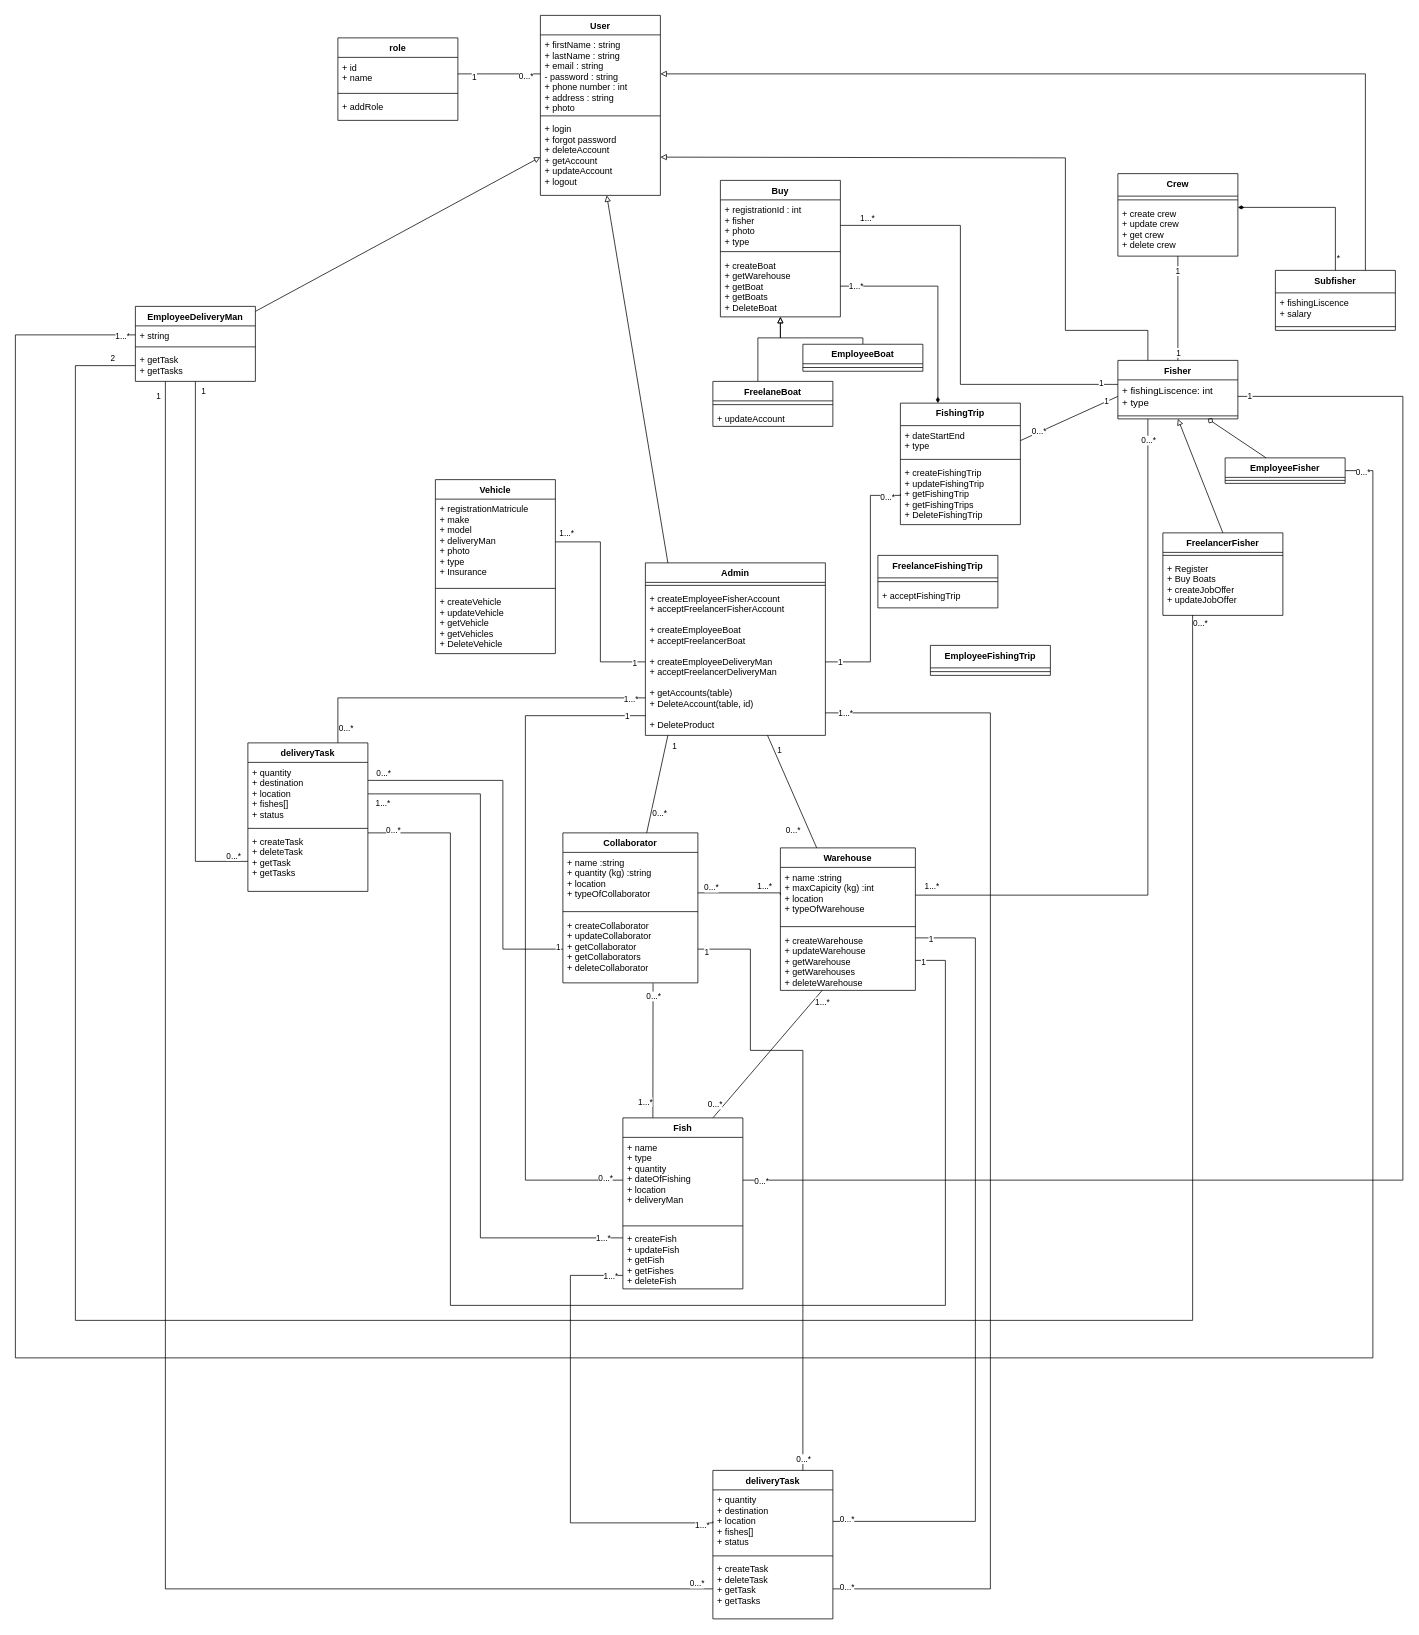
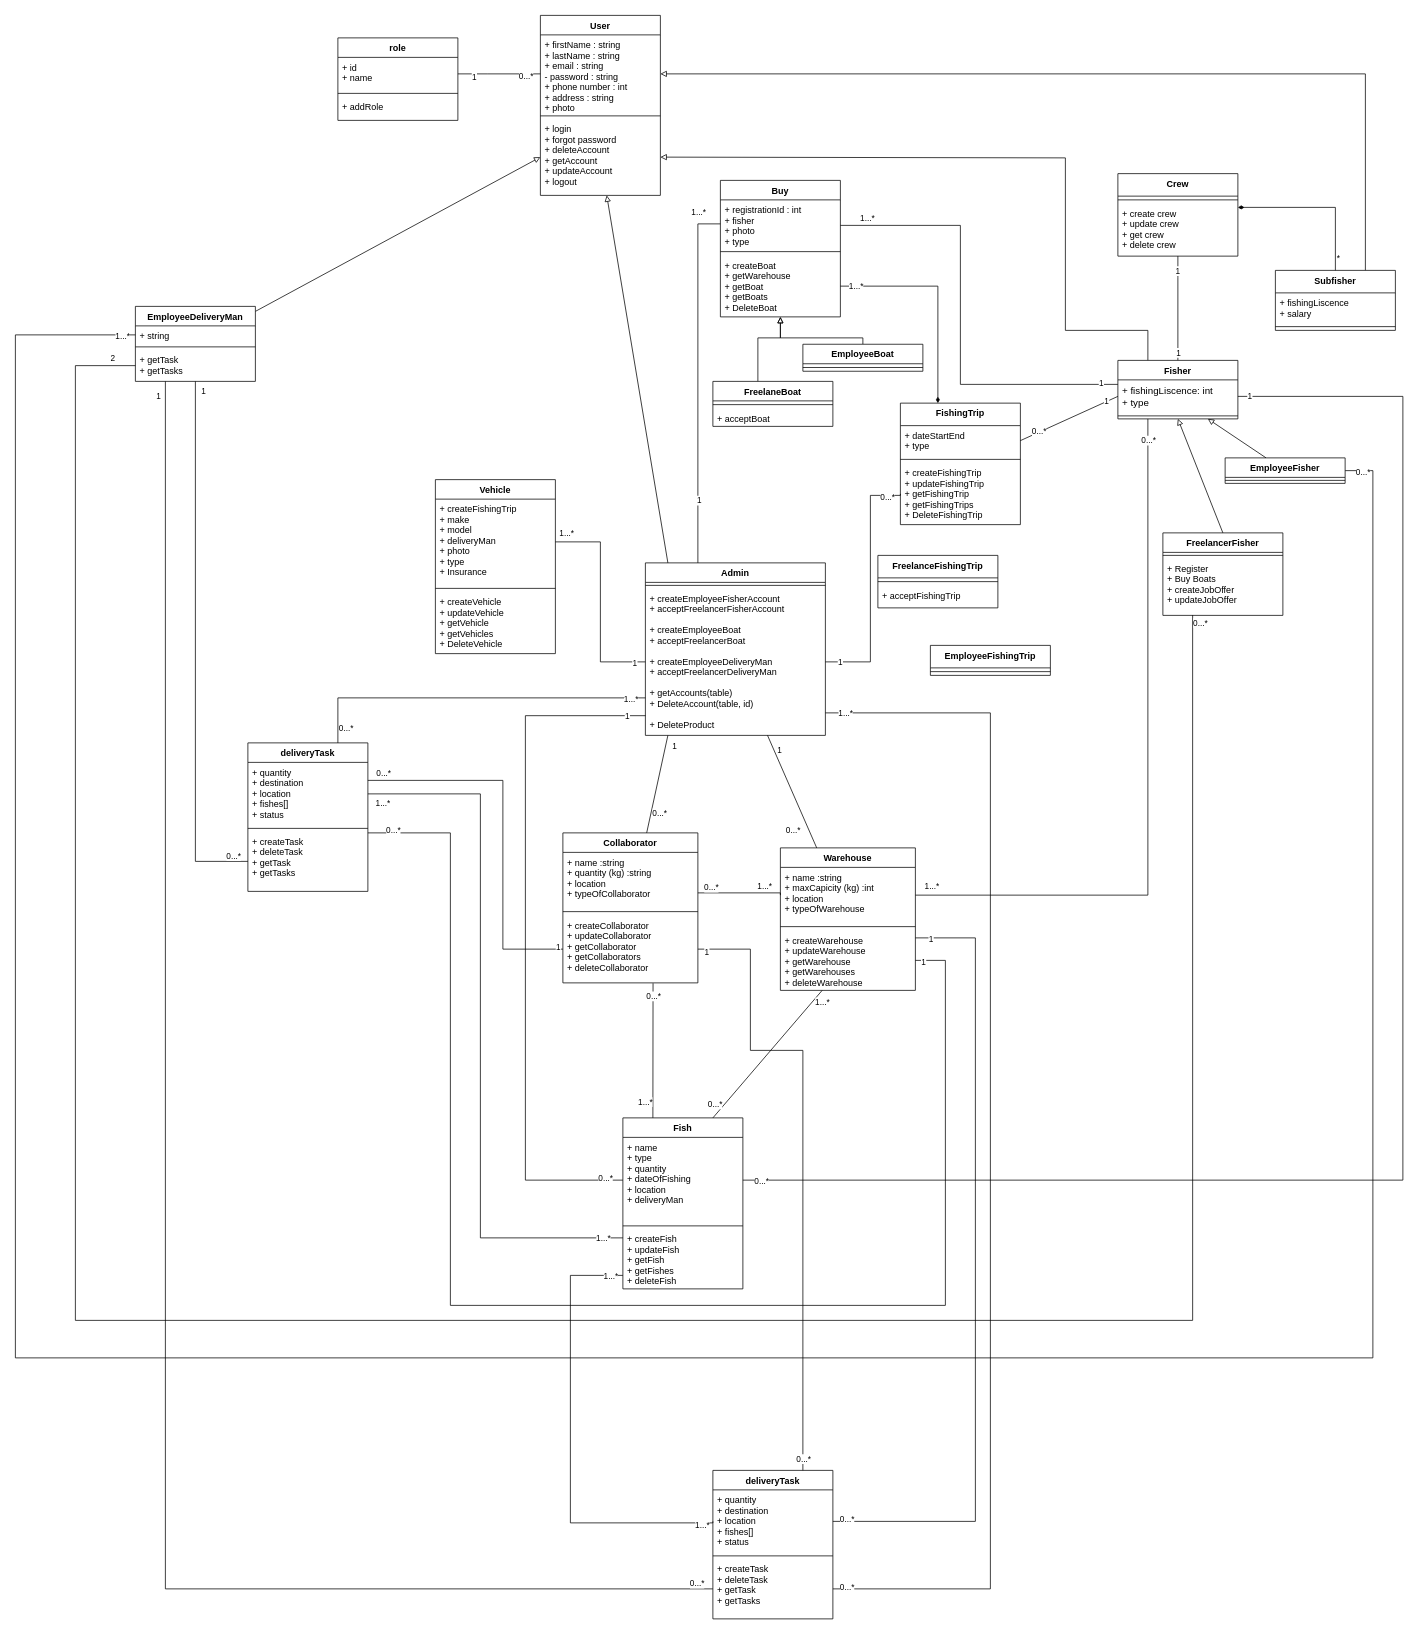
none -> (698, 384)
(754, 419) -> (746, 419)
(1214, 423) -> (1214, 423)
(492, 509) -> (483, 509)
